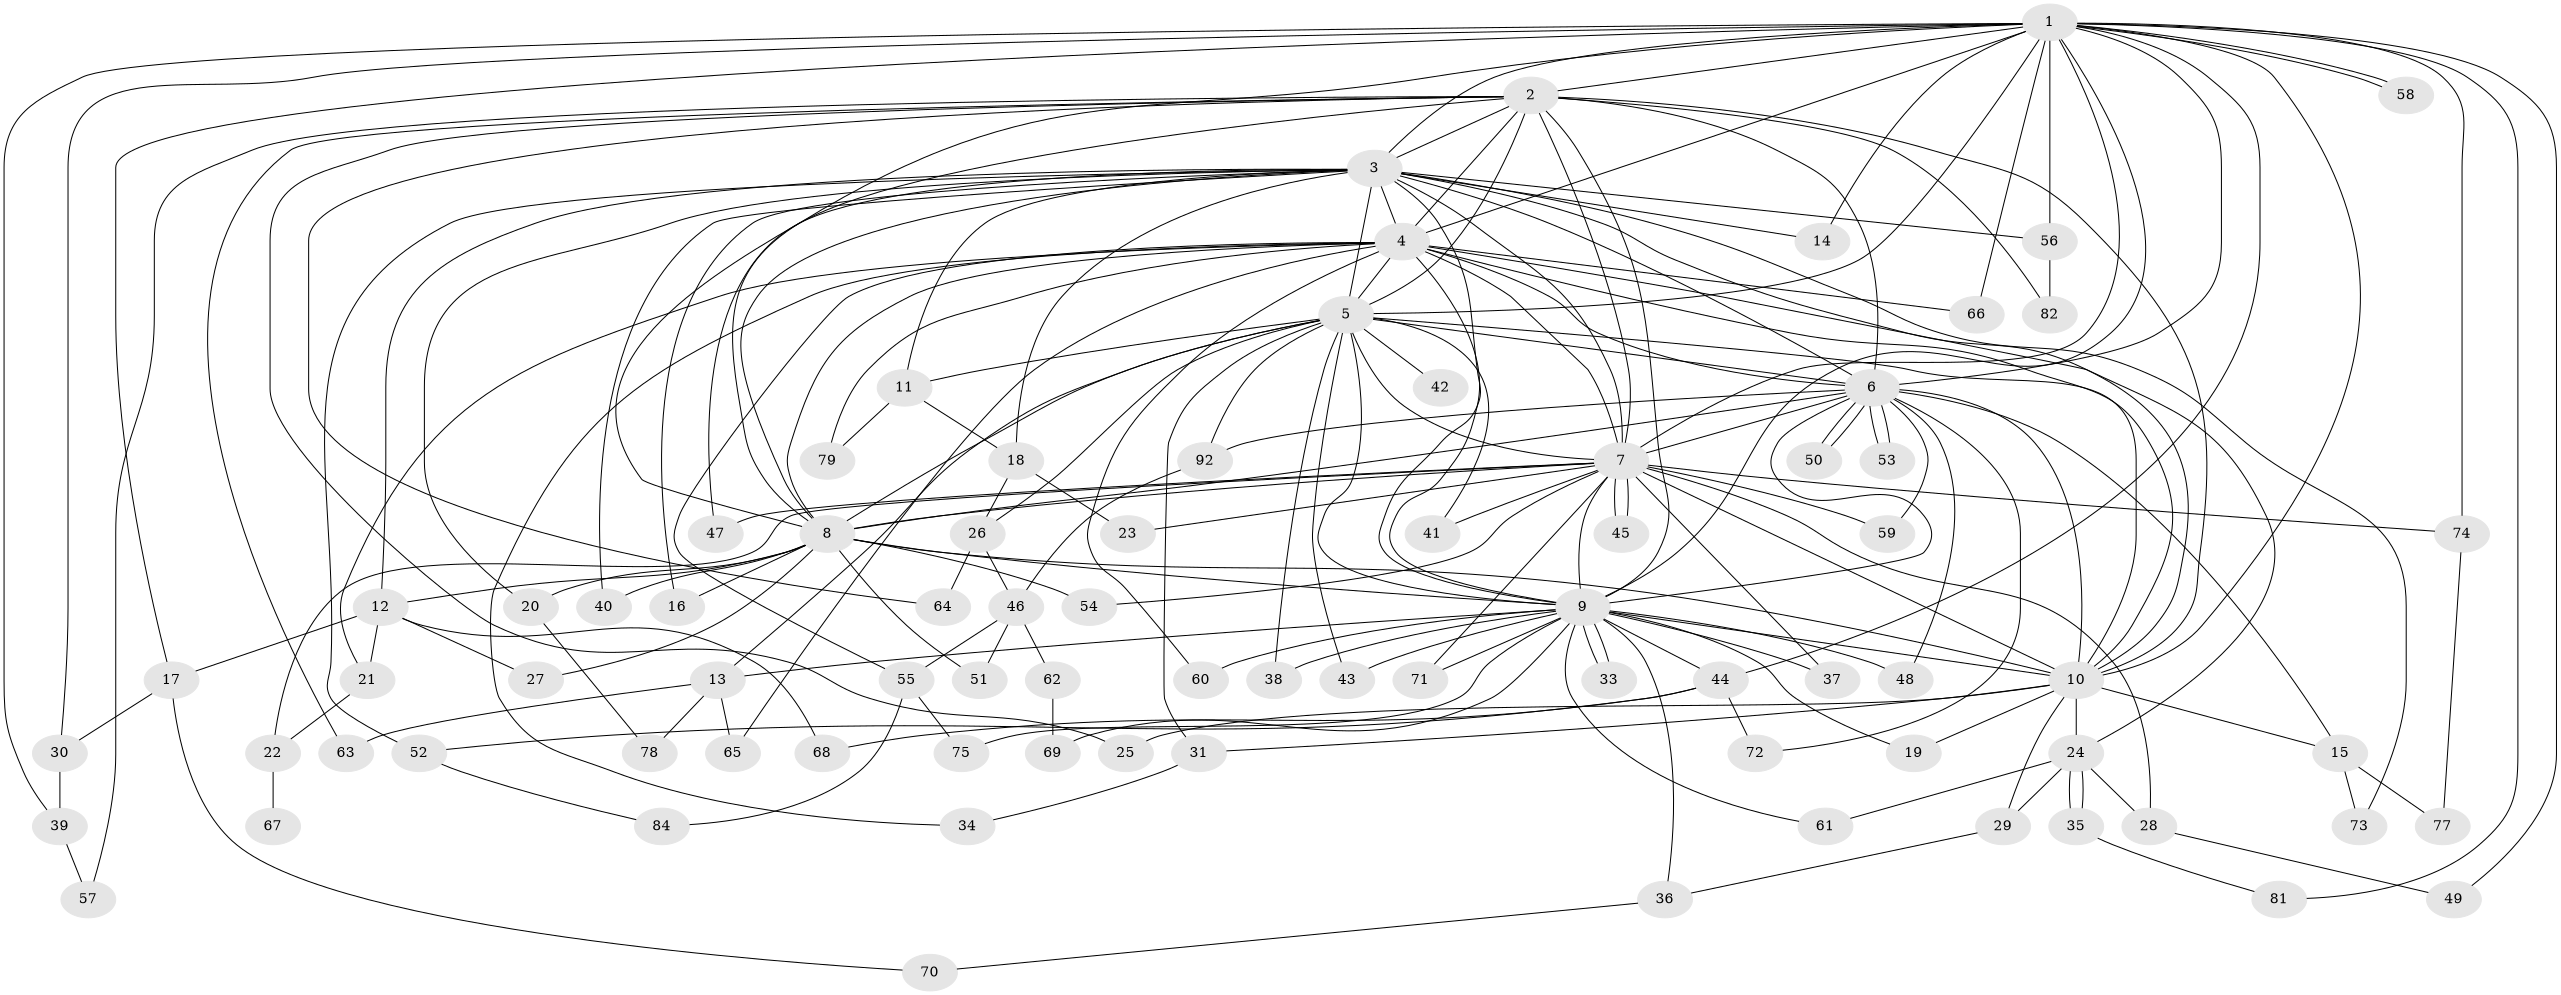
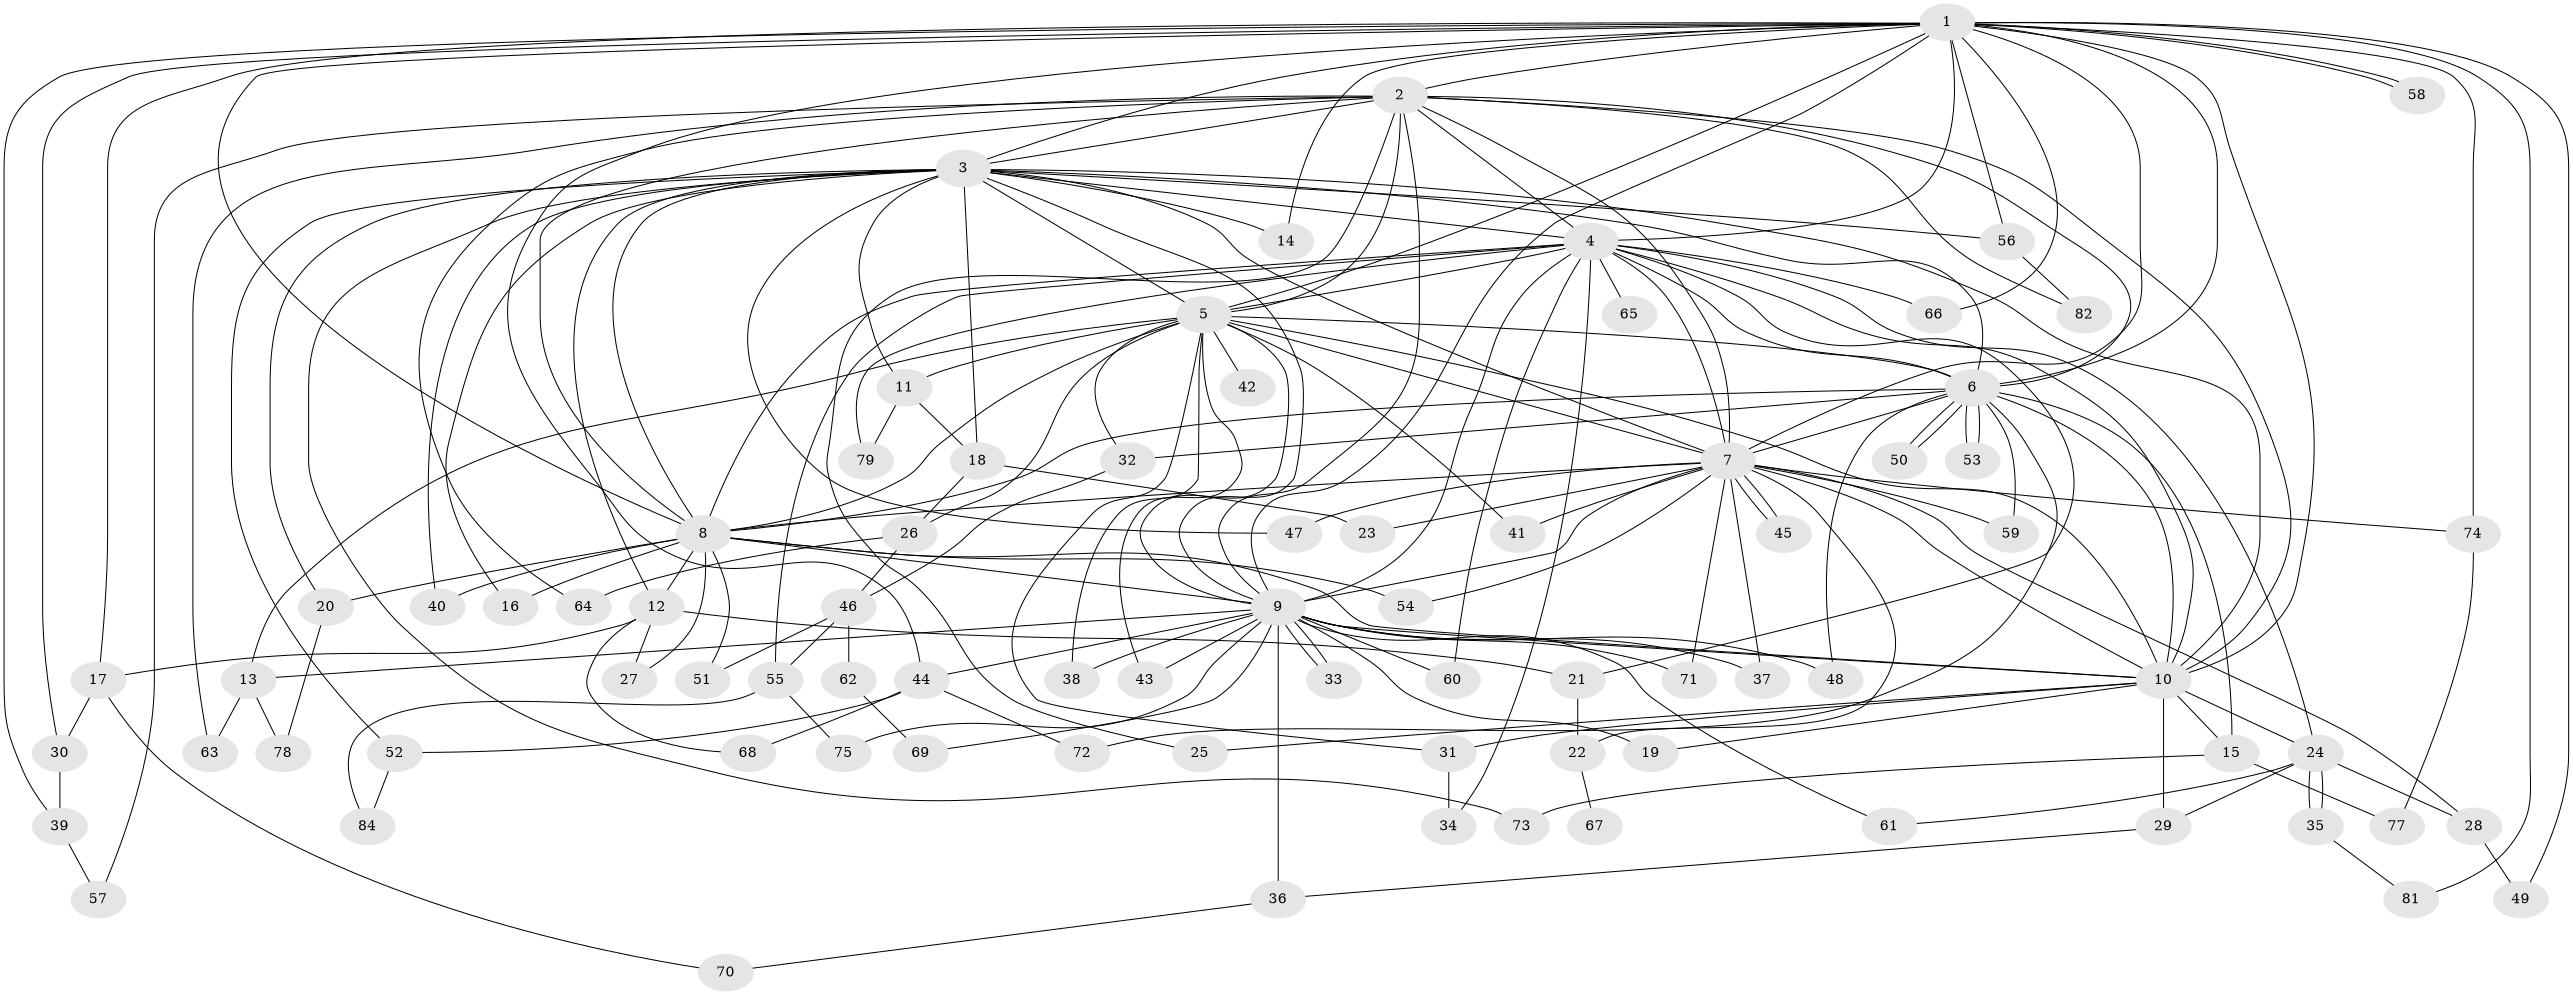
(1205, 461) -> (1128, 461)
(1926, 550) -> none
(725, 717) -> none
